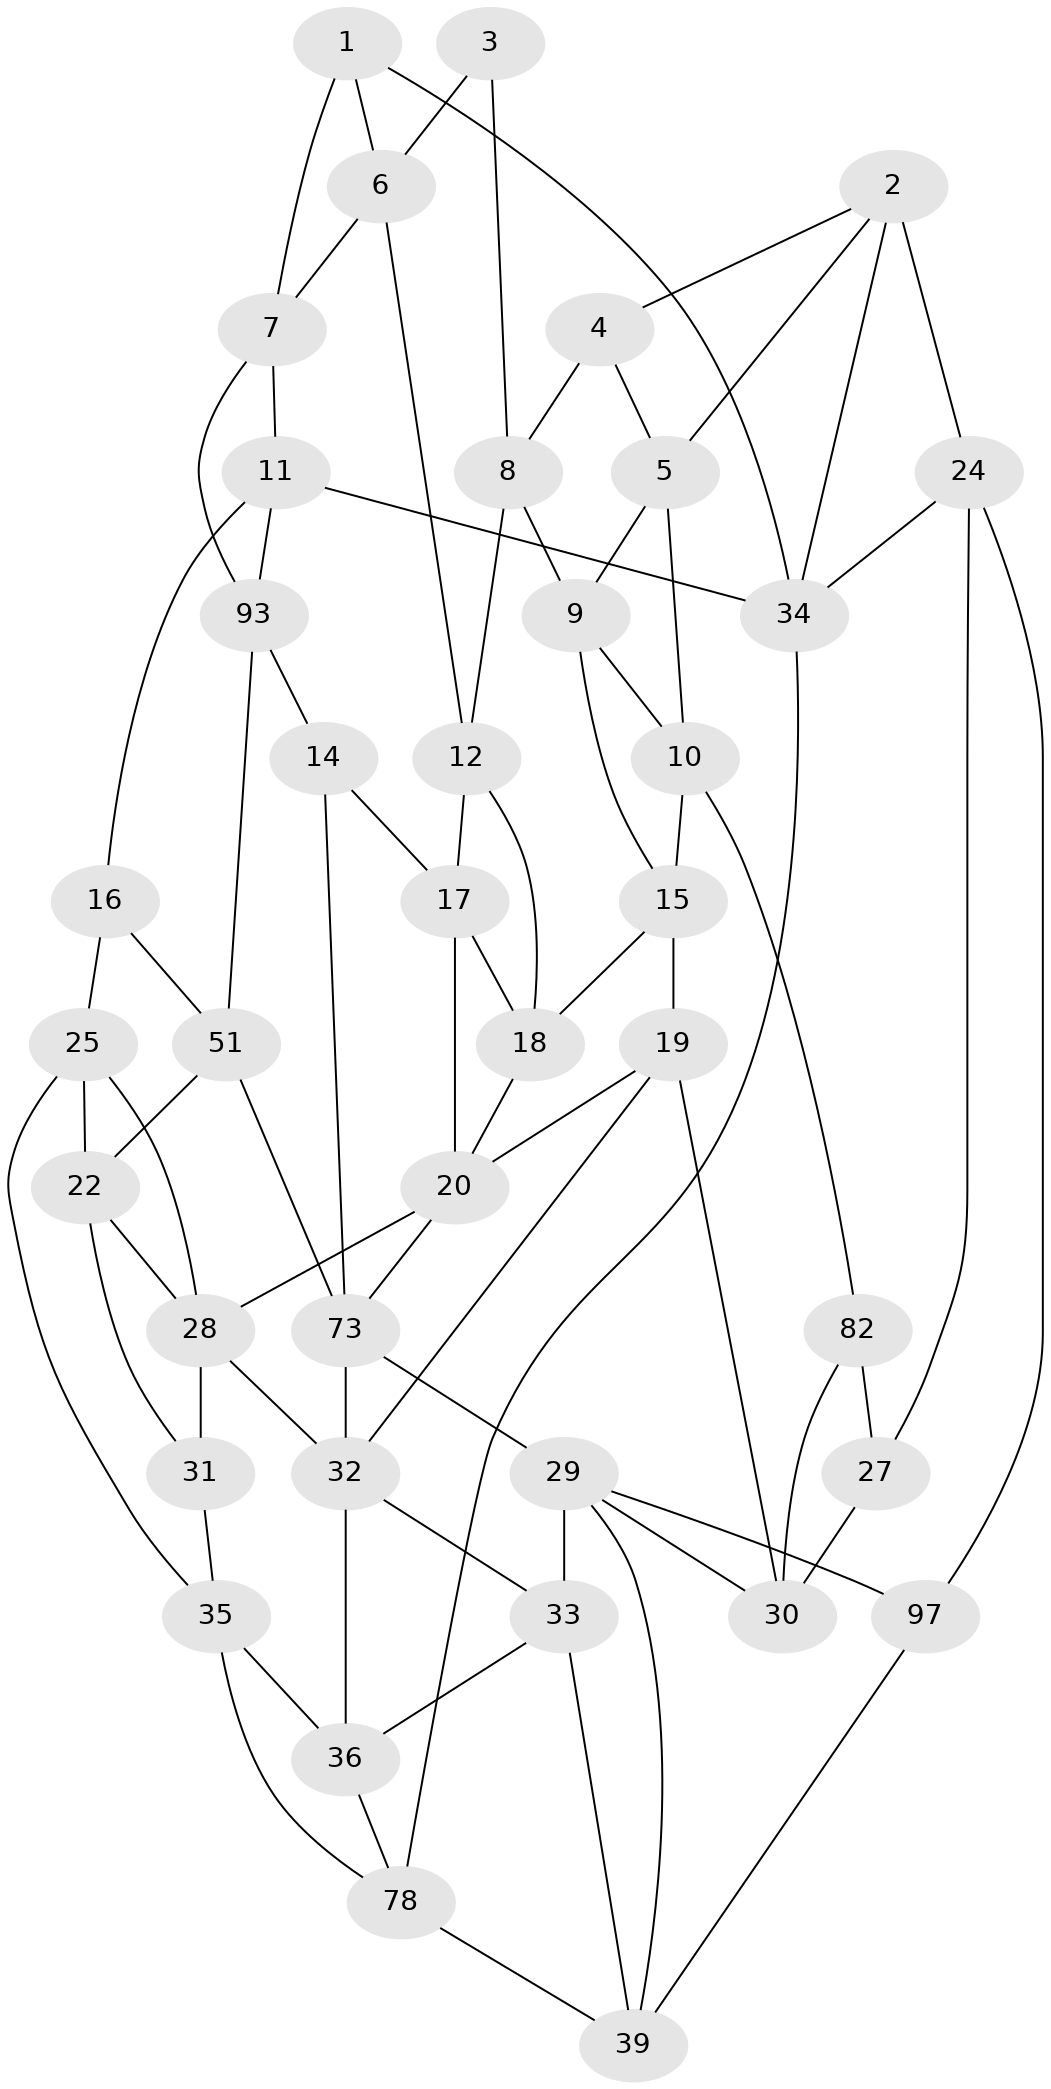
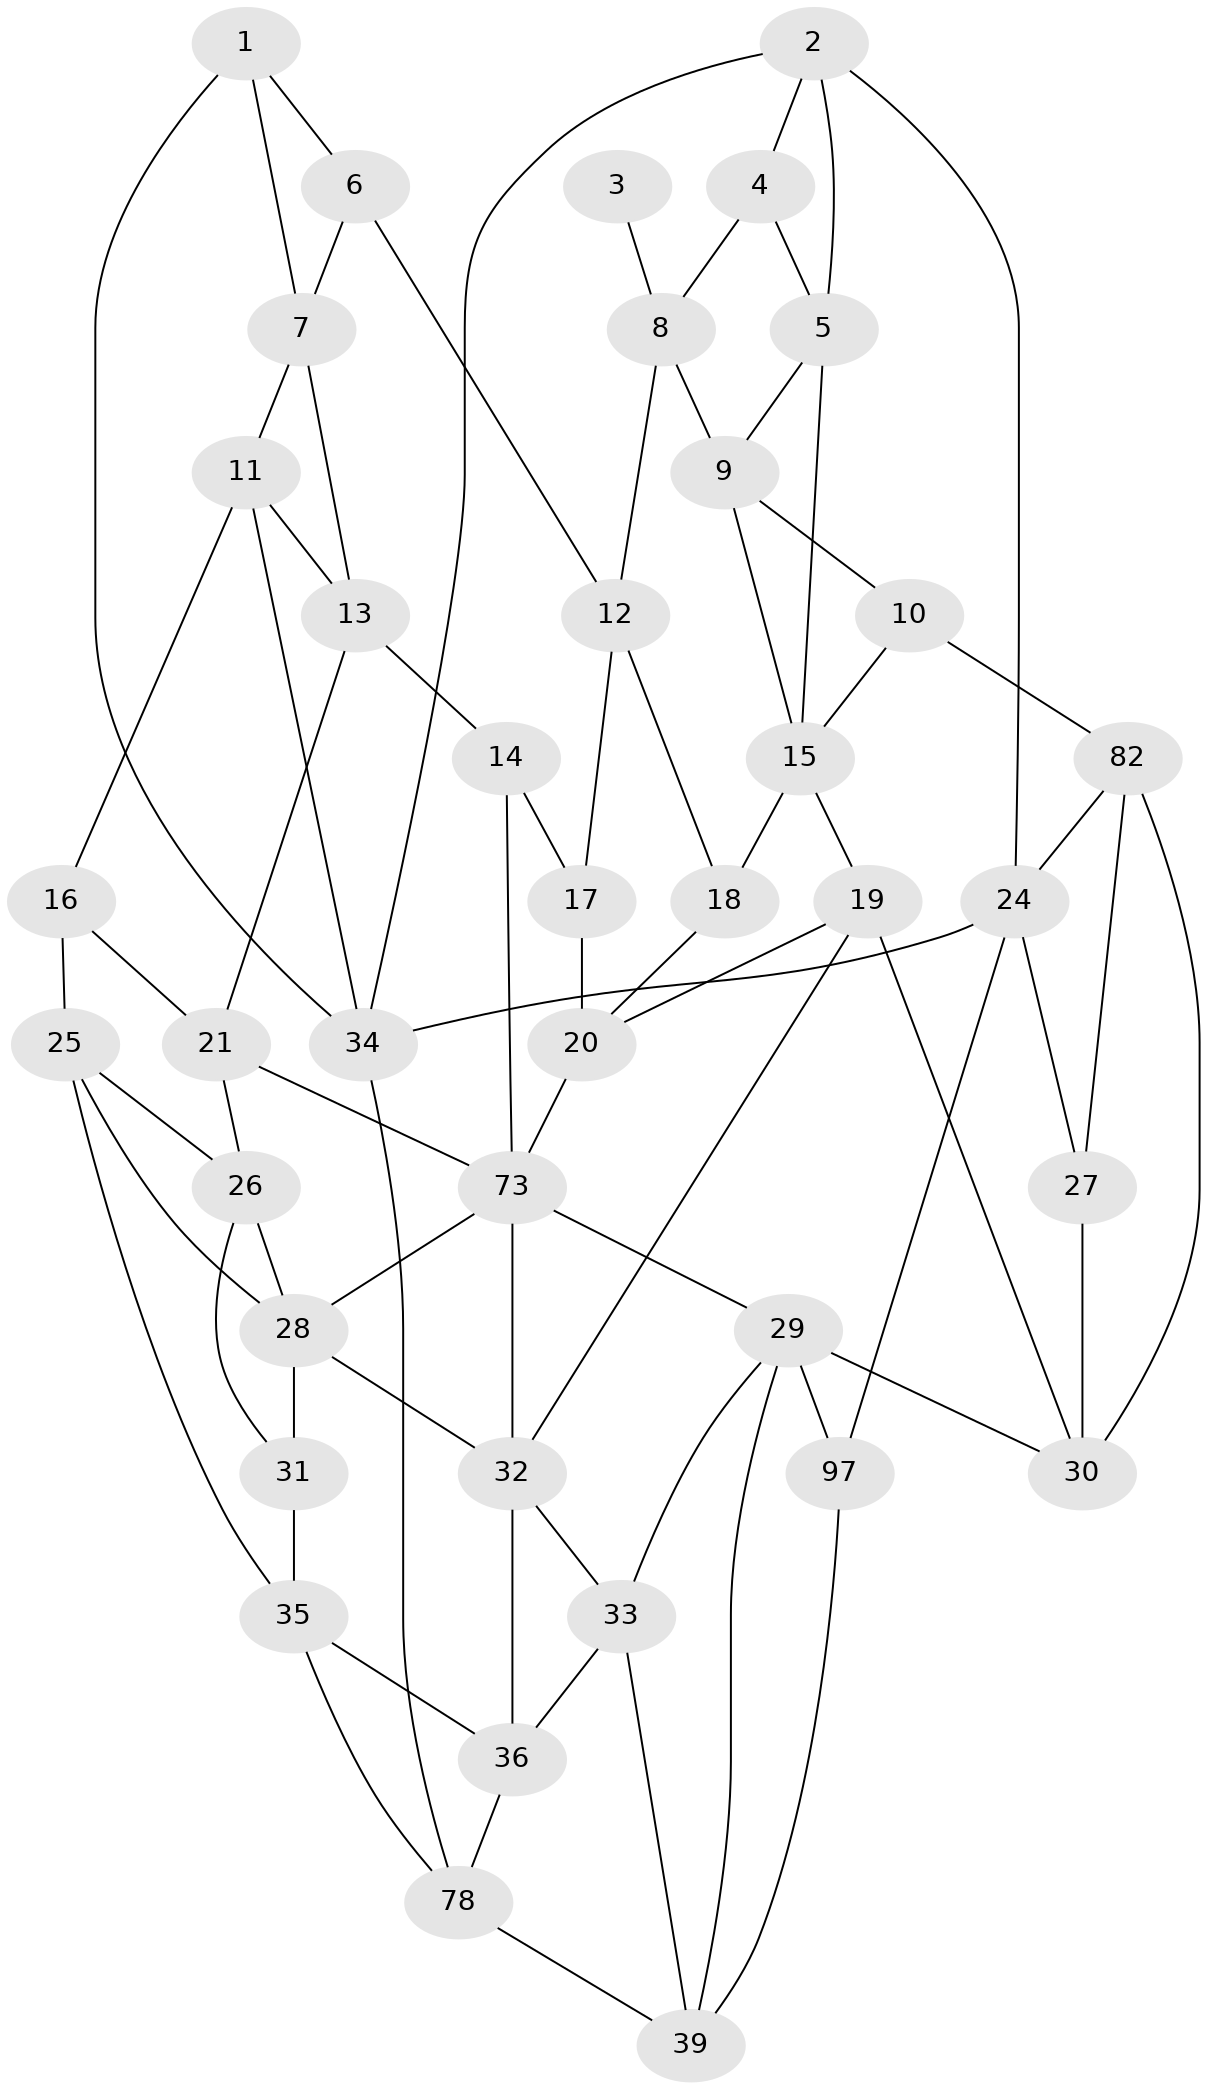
(436, 115) -> none
(254, 616) -> (356, 616)
(675, 616) -> (813, 526)
none -> (1071, 830)
(493, 973) -> none
(227, 1045) -> (216, 1045)
(86, 1188) -> (246, 1188)
(306, 1271) -> (414, 1253)
